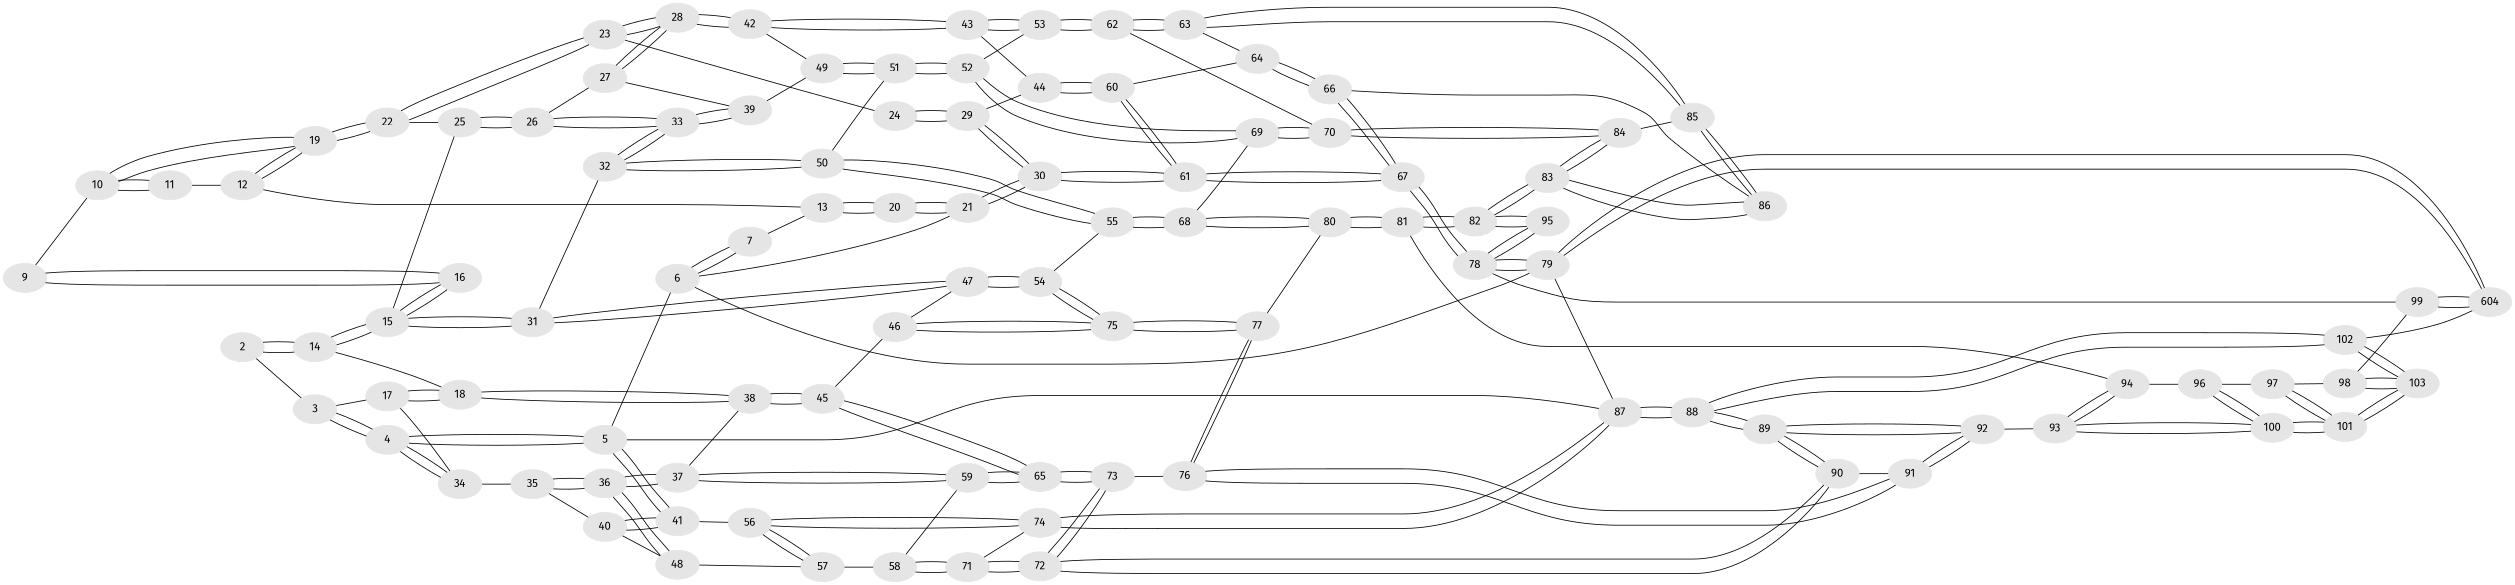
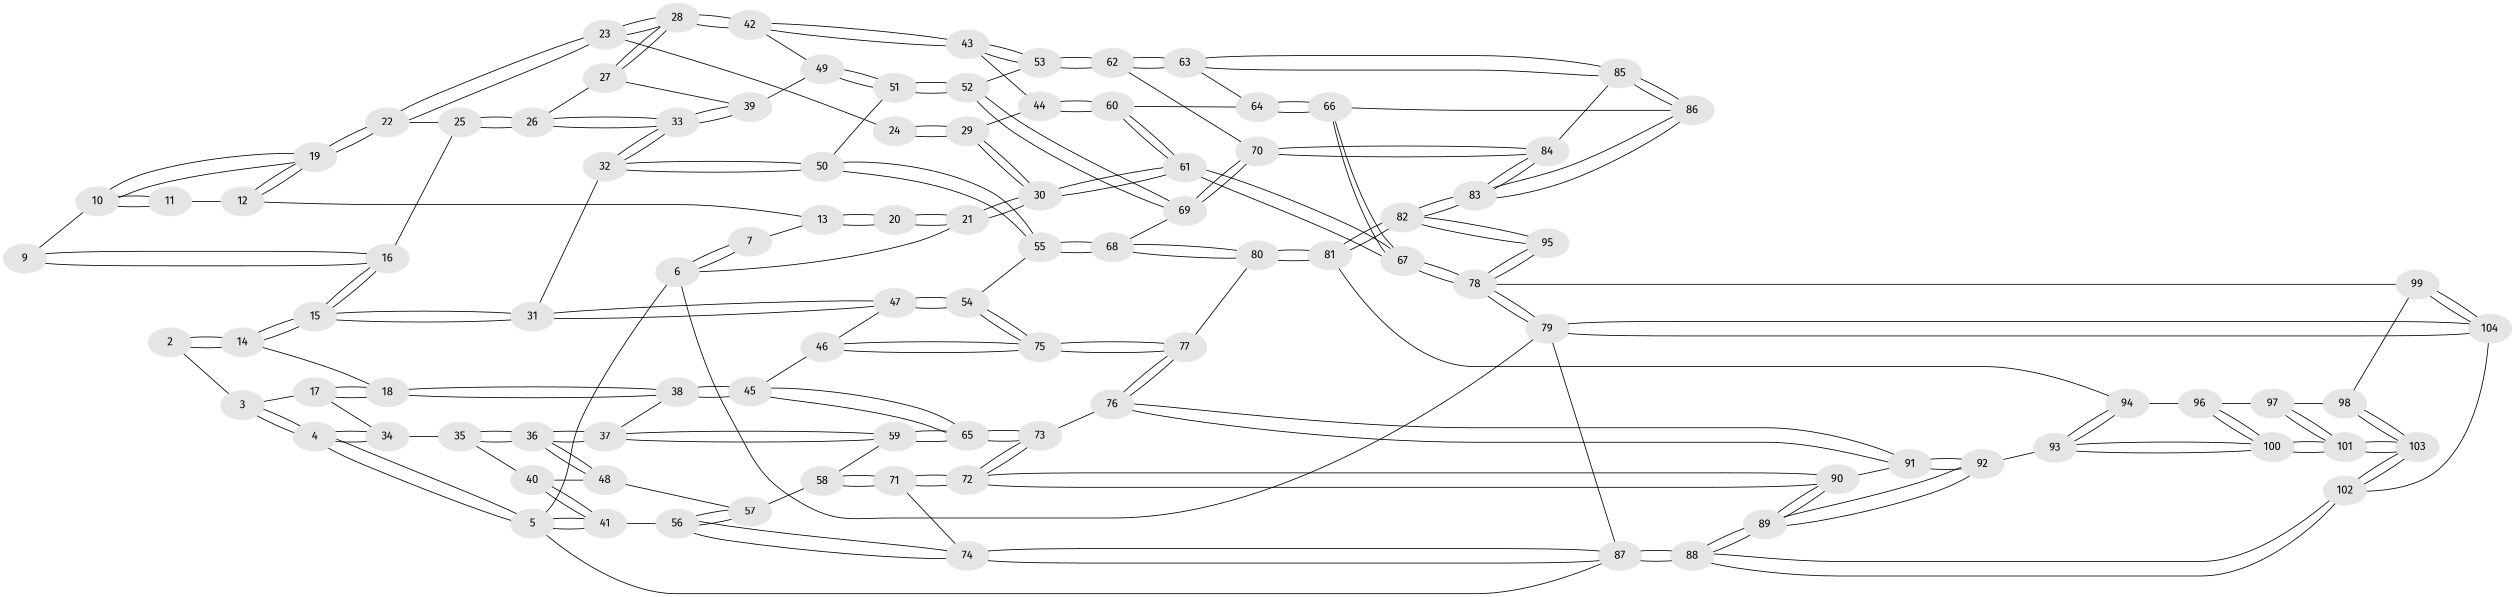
(424, 222) -> (424, 191)
(2490, 302) -> (2490, 329)
